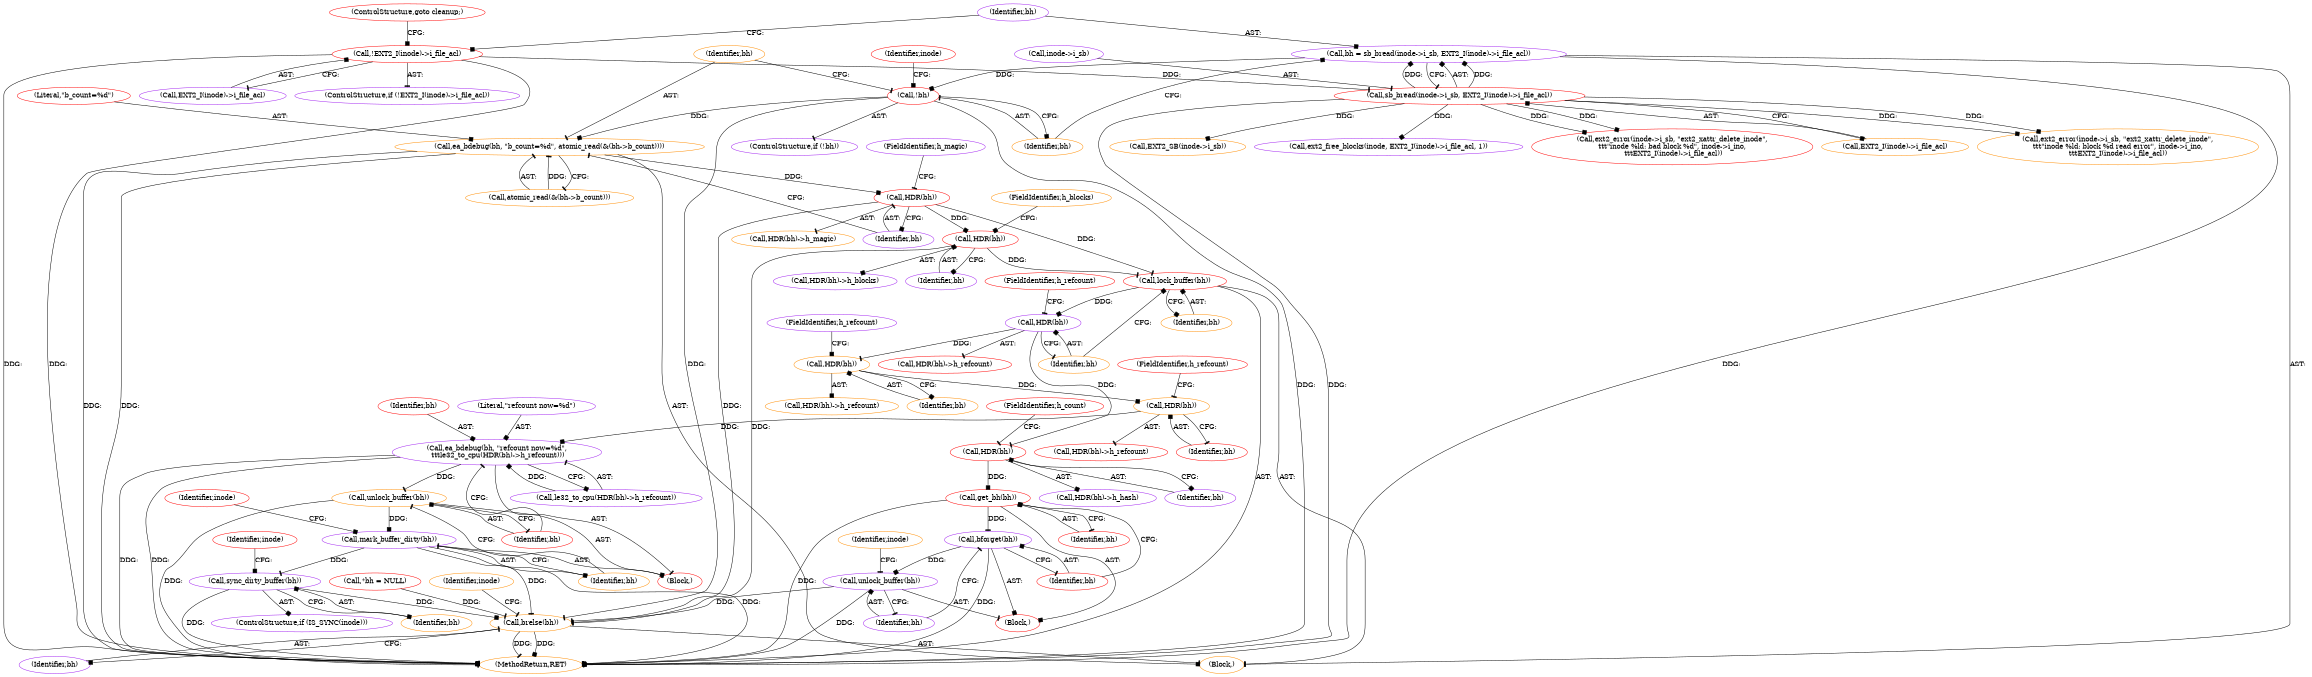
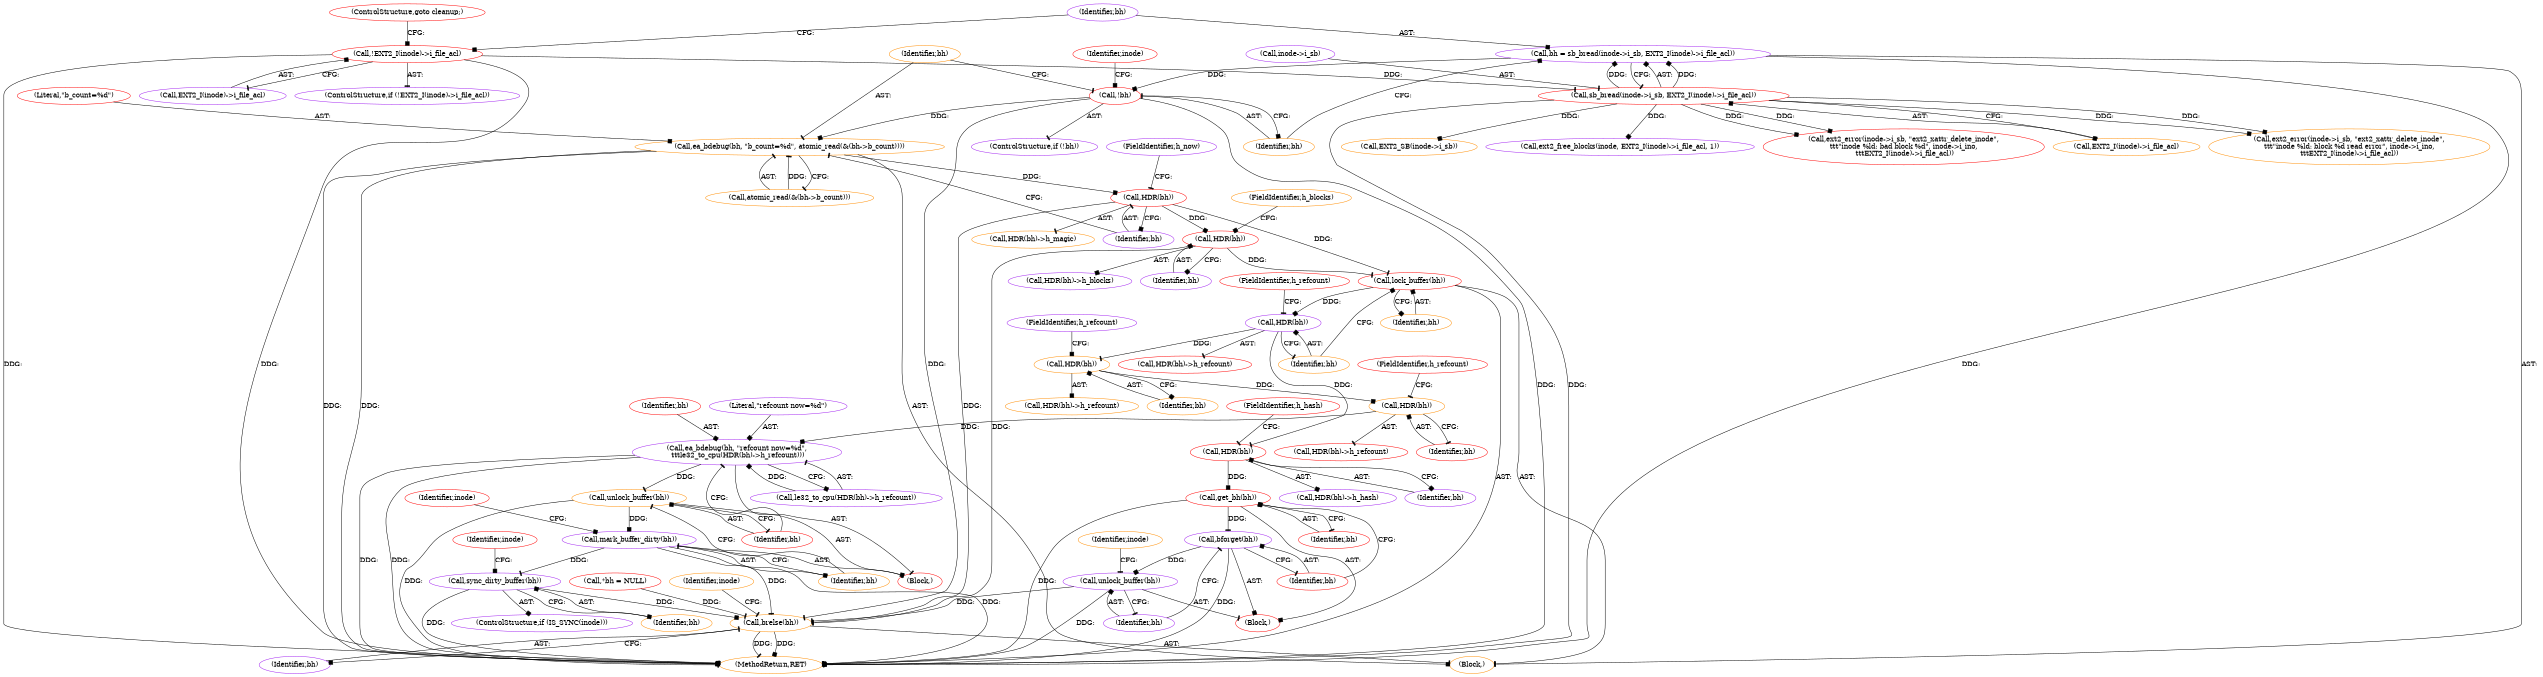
(926, 147) -> (1162, 147)
(1045, 406) -> (1283, 406)
